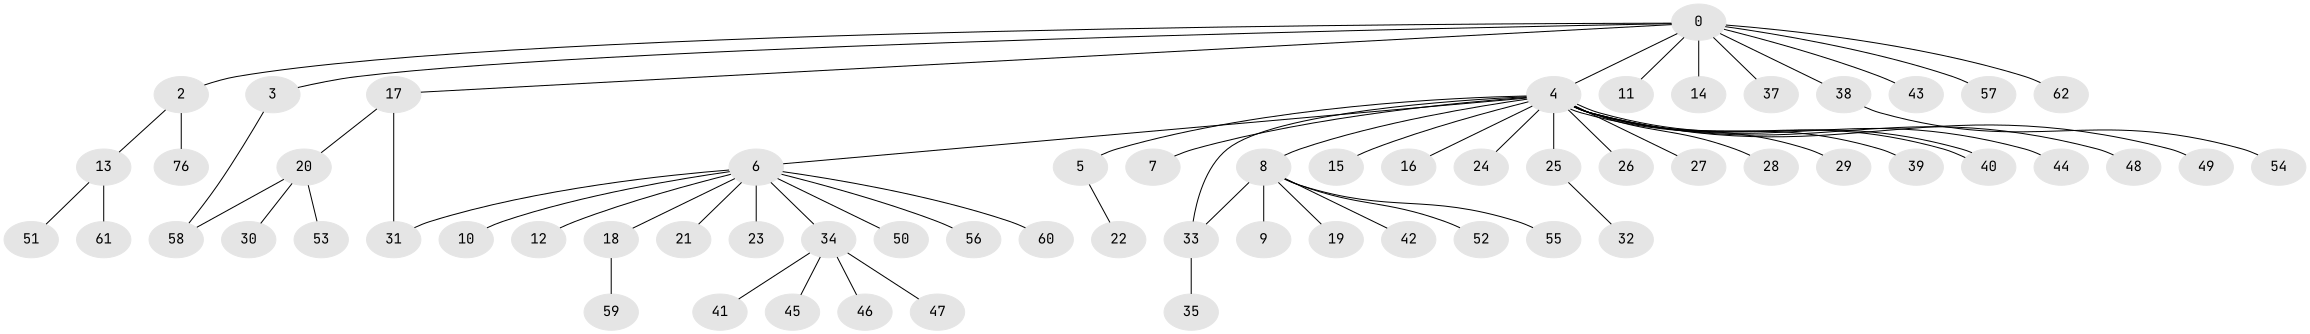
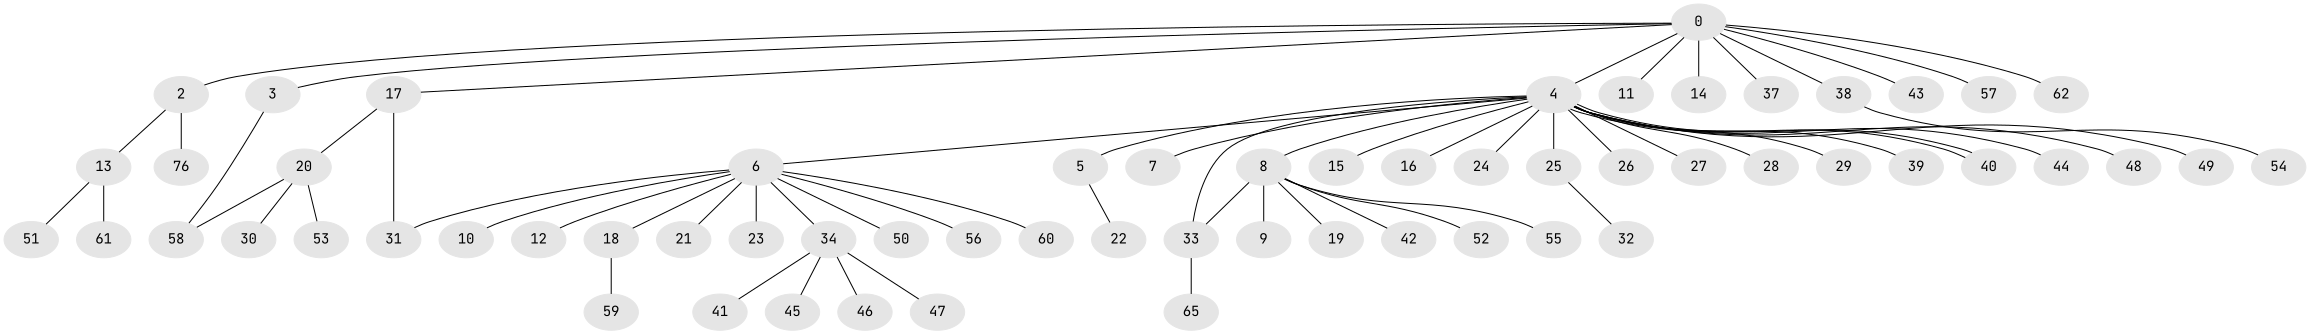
(1191, 312) -> (1191, 312)
